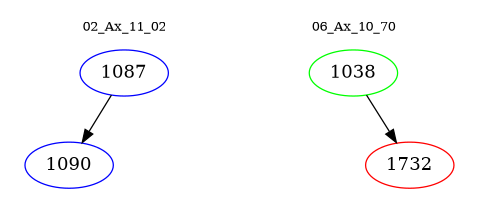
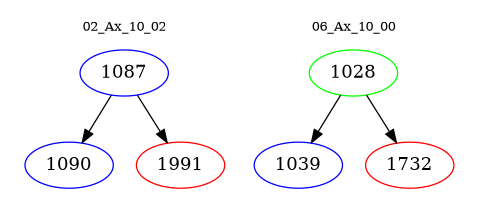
(125, 28) -> (125, 28)
(354, 28) -> (354, 28)
(353, 73) -> (353, 73)
none -> (181, 165)
none -> (298, 165)
